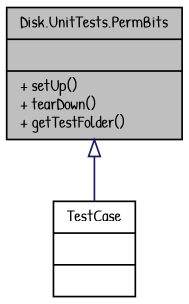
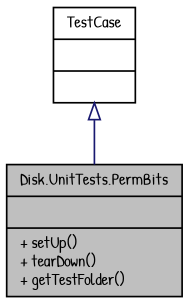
(94, 179) -> (94, 142)
